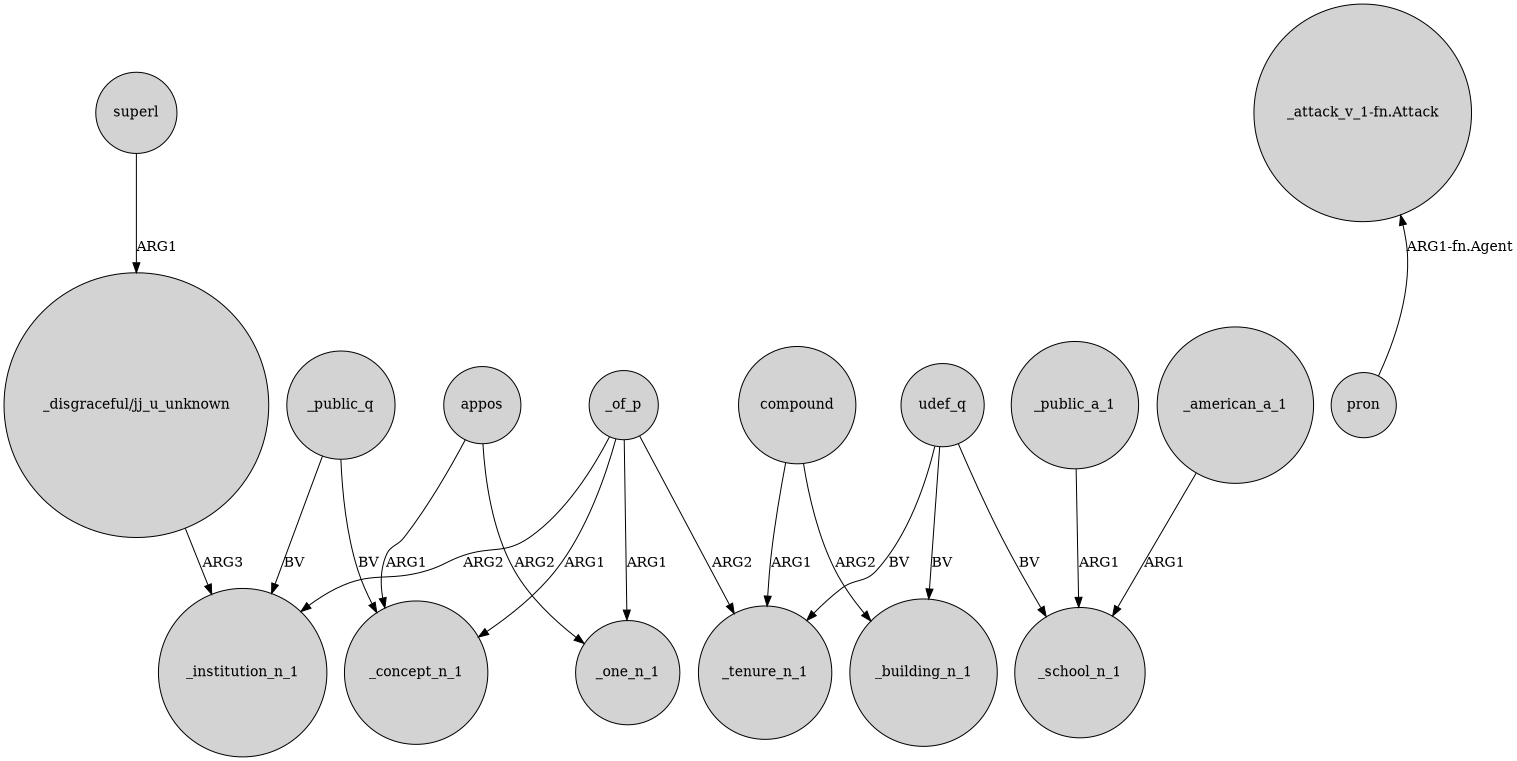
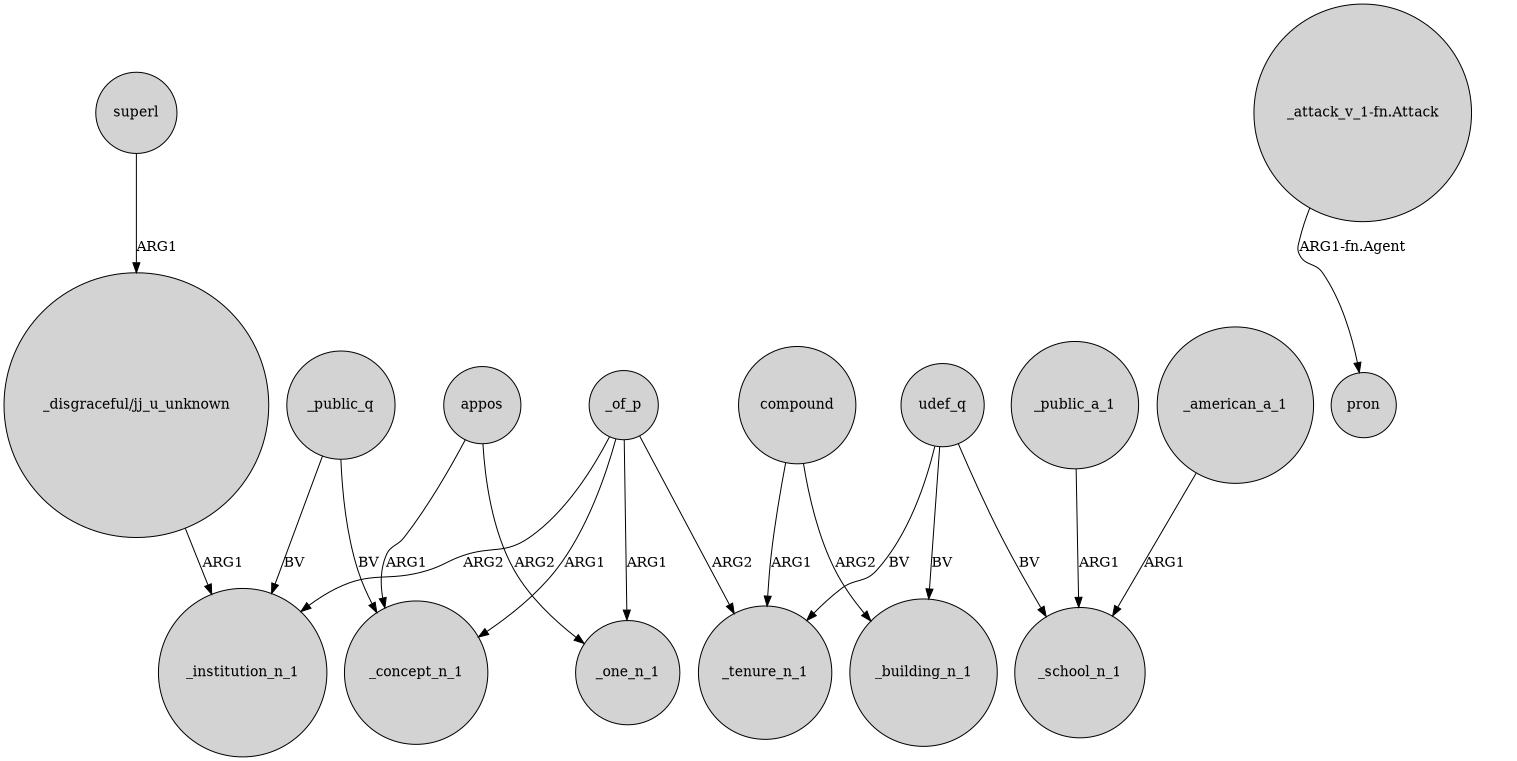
(1403, 302) -> (1327, 280)
(223, 563) -> (223, 563)
